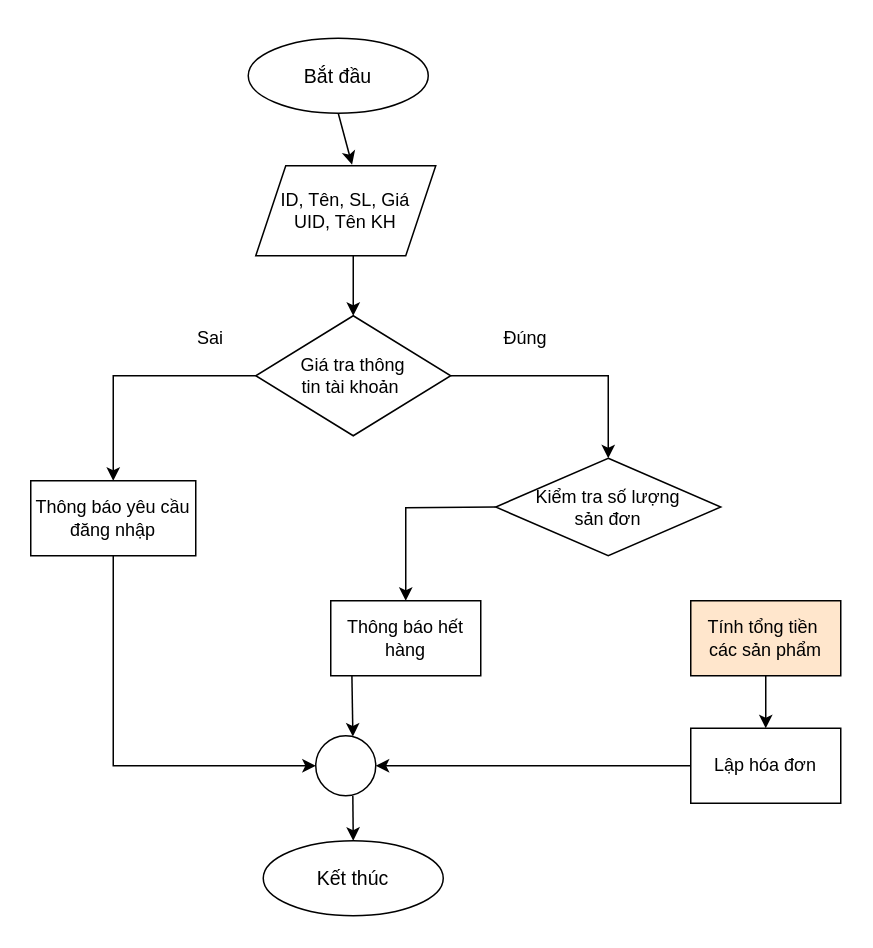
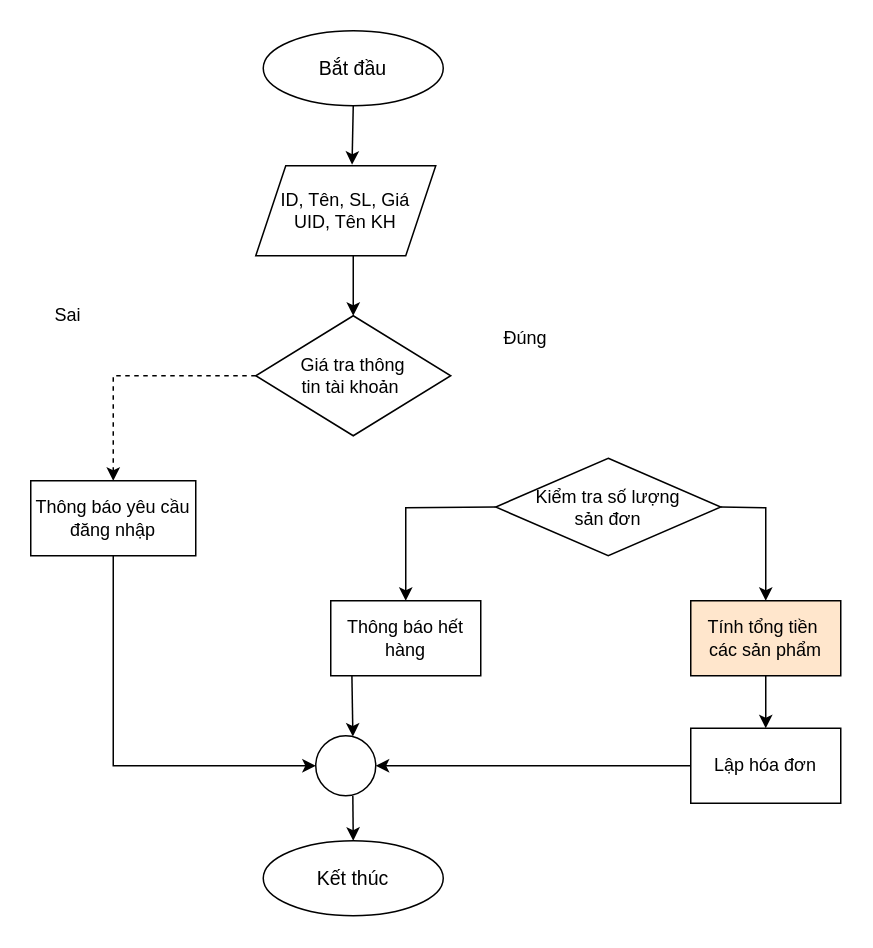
(338, 76) -> (353, 68)
(211, 338) -> (68, 316)
(137, 376) -> (137, 376)
(565, 376) -> none
none -> (766, 527)
